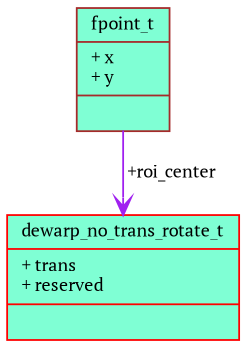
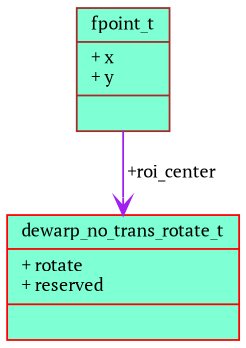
(49, 266) -> (53, 266)
